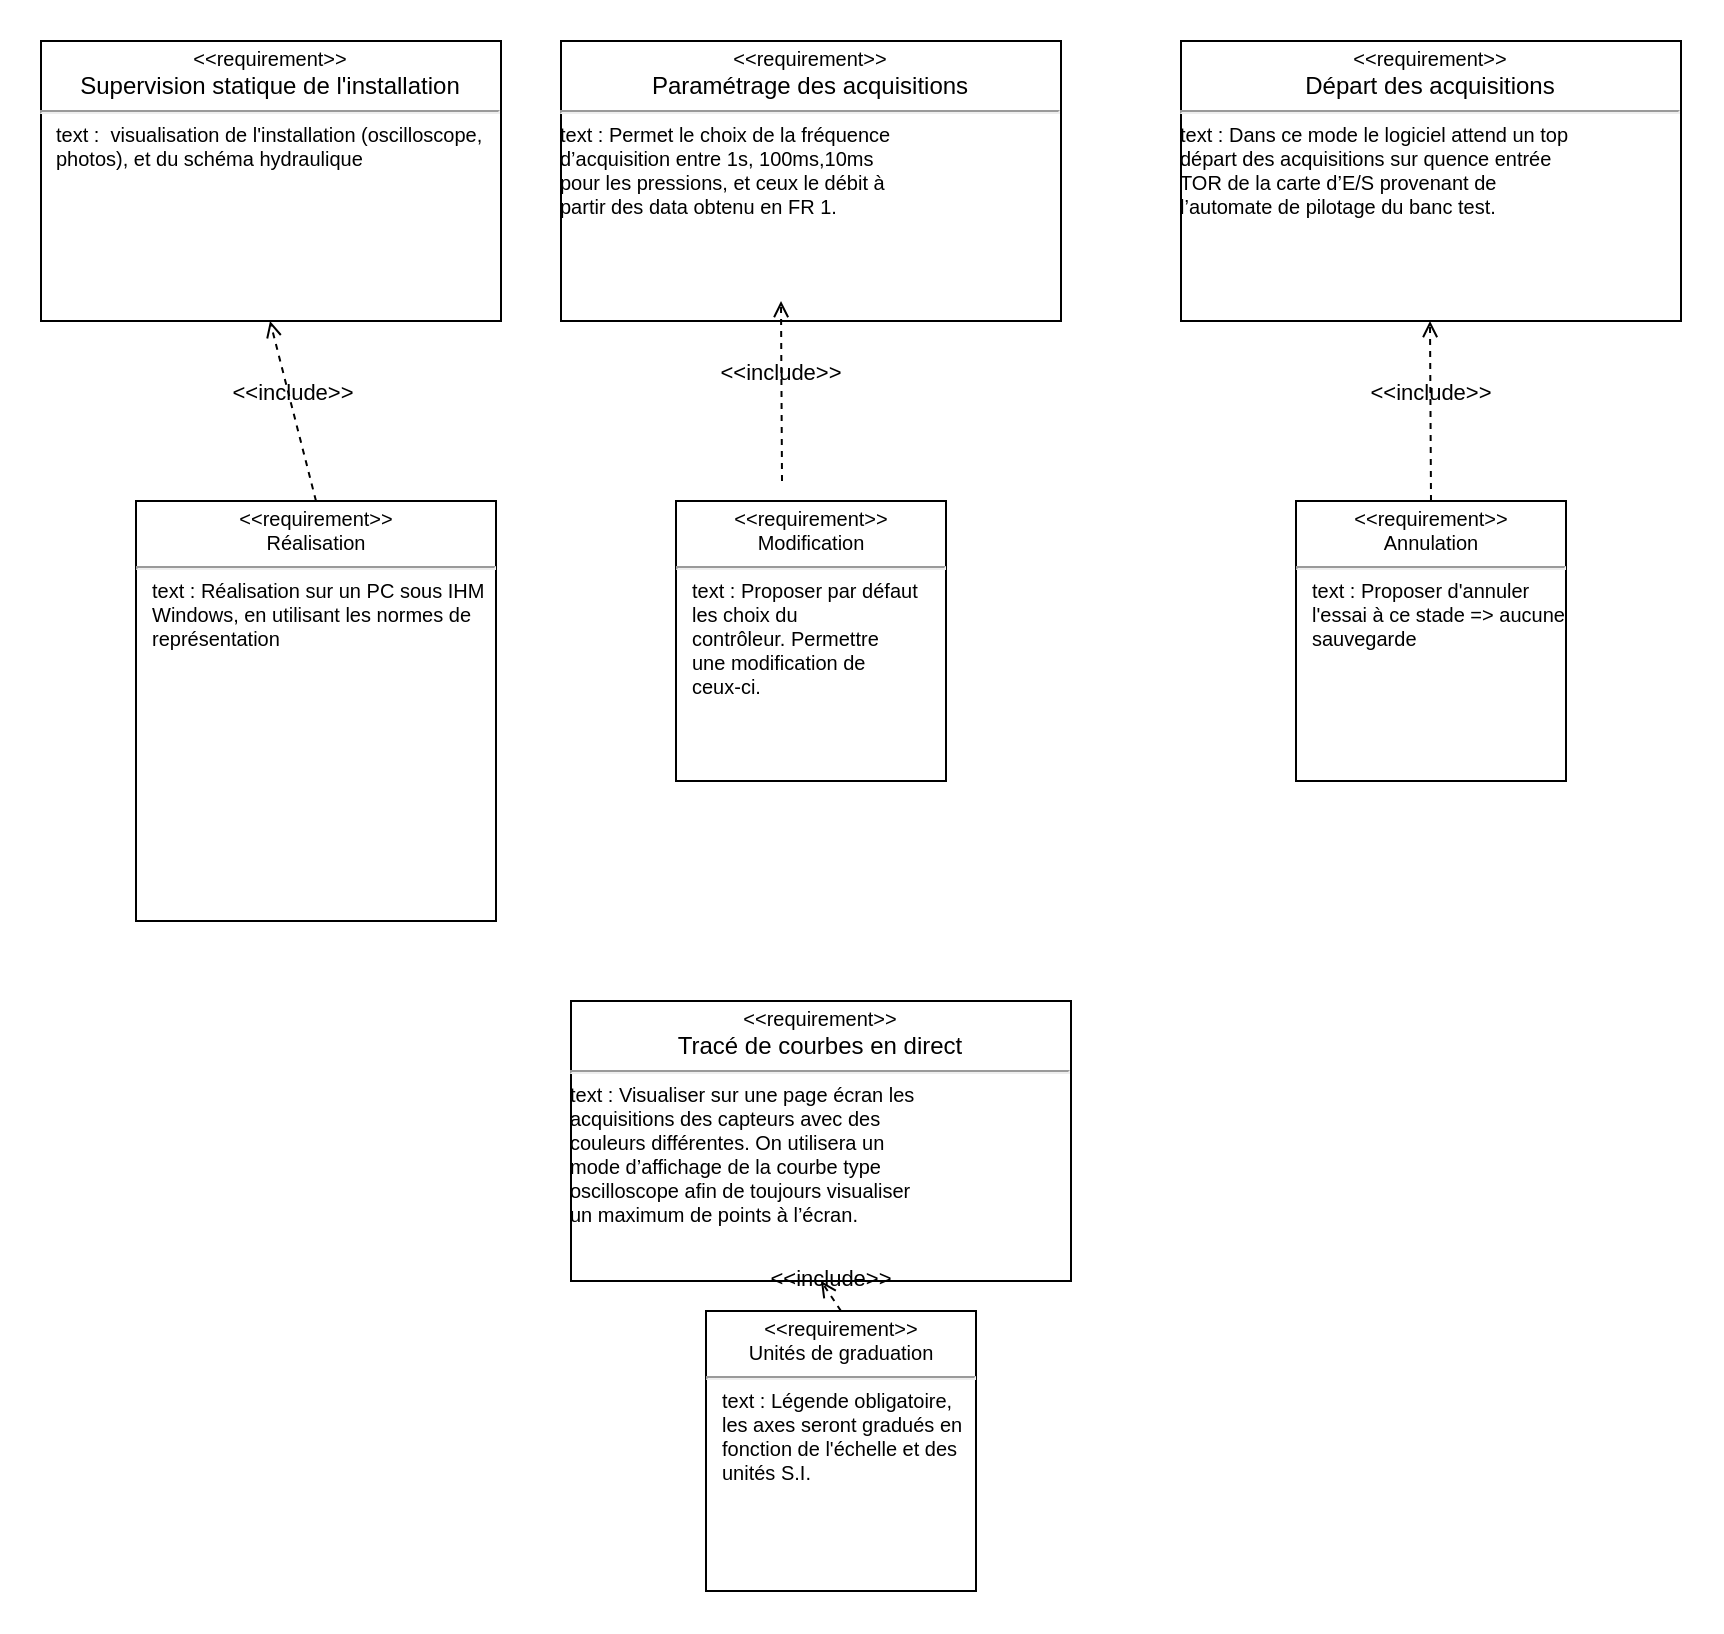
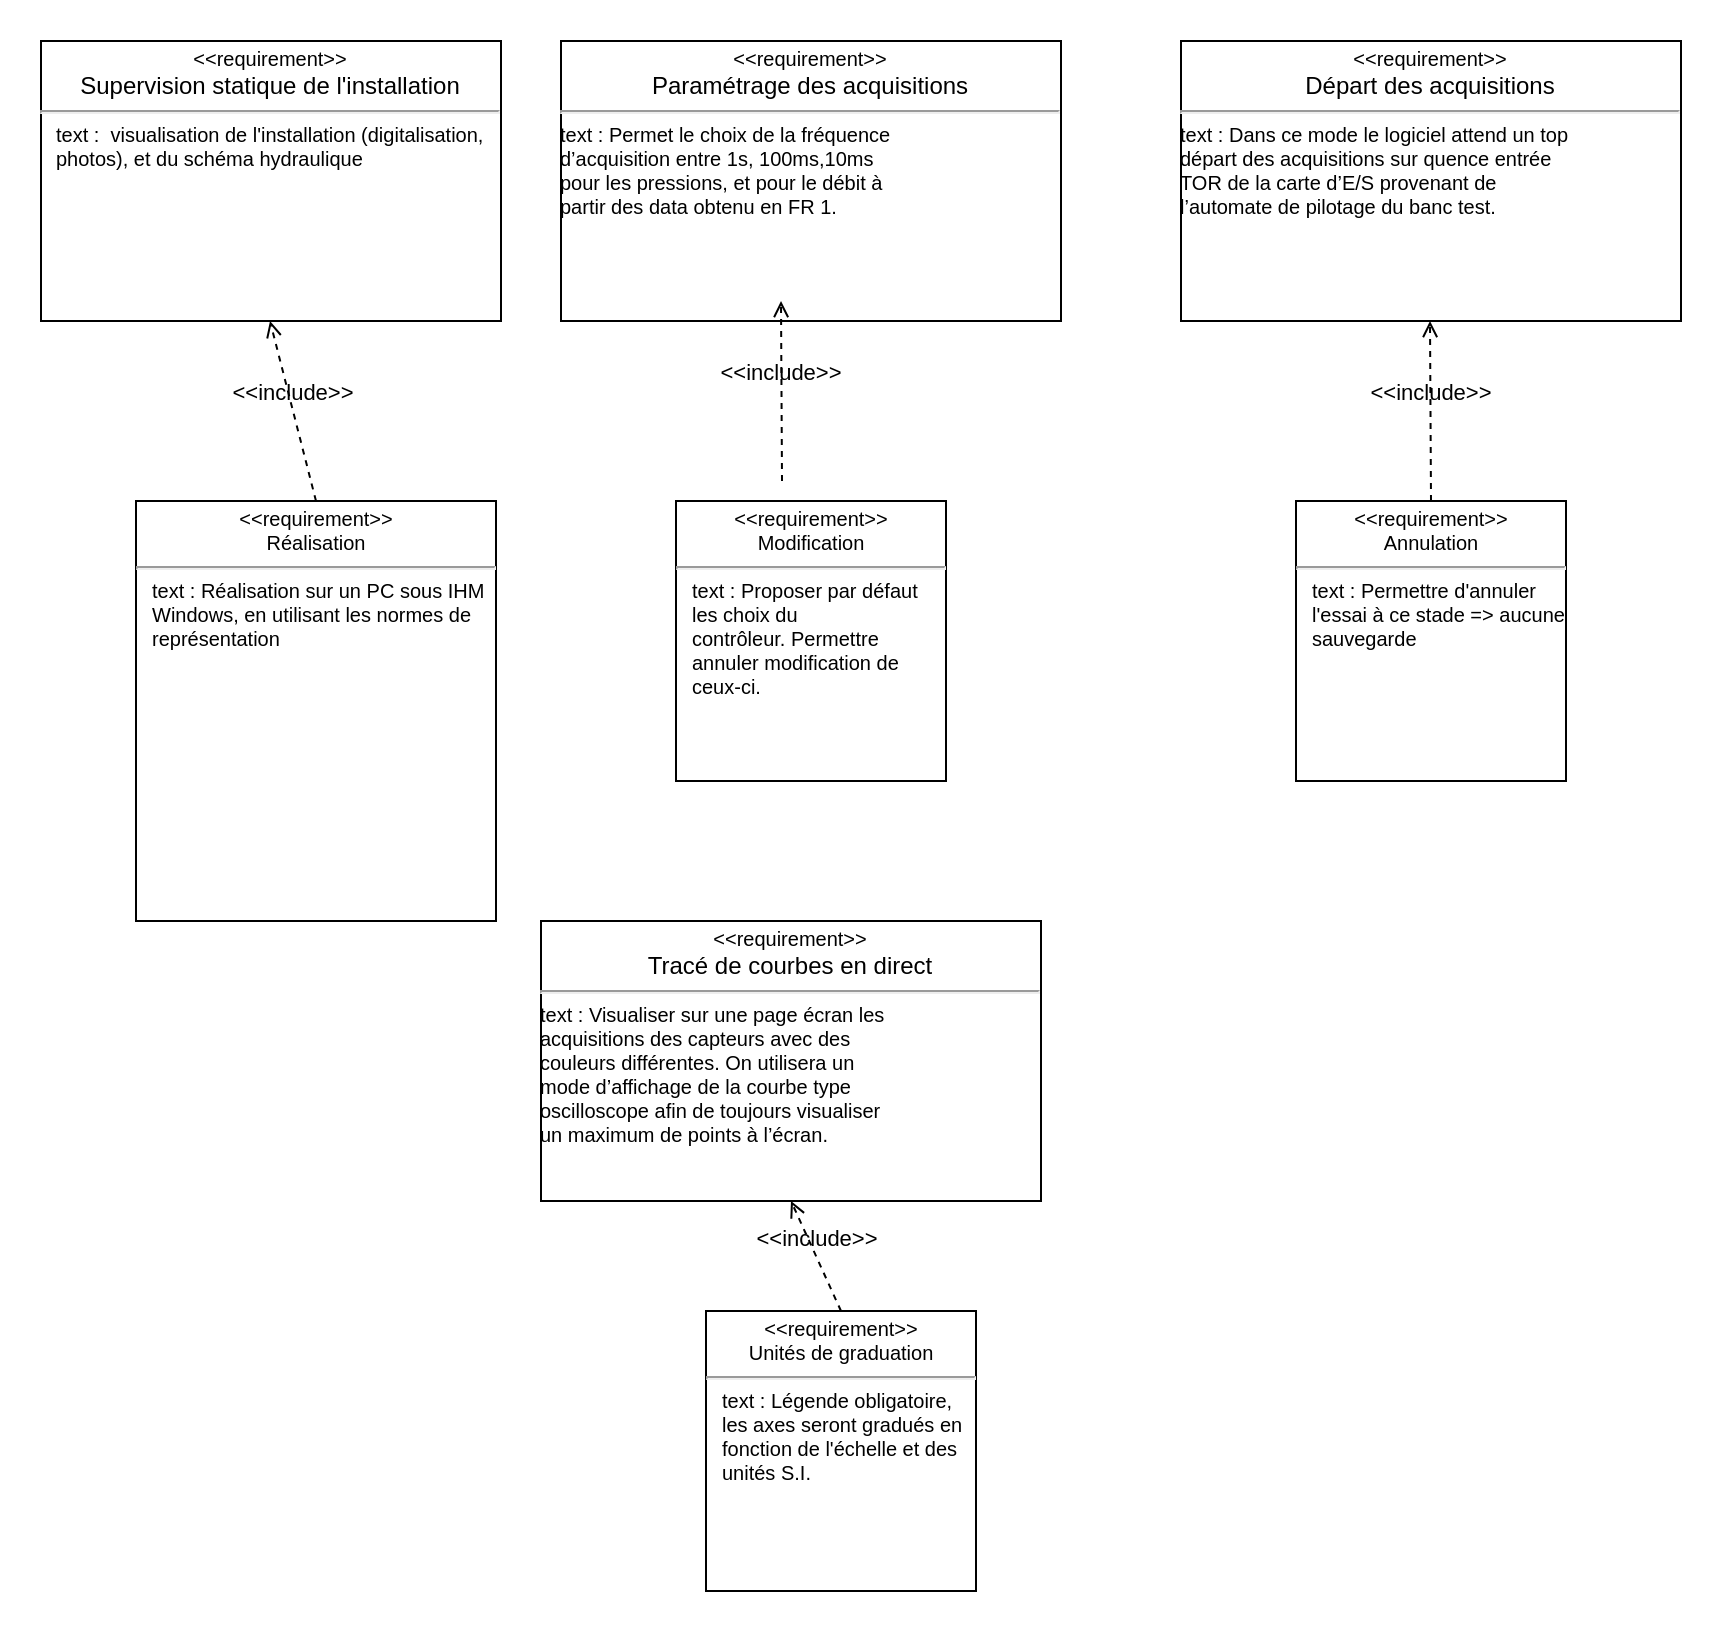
(271, 41) -> (271, 41)
(811, 41) -> (811, 41)
(812, 501) -> (812, 501)
(1432, 501) -> (1432, 501)
(821, 1141) -> (791, 1061)
